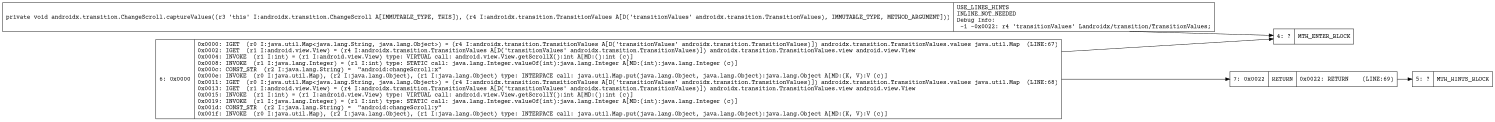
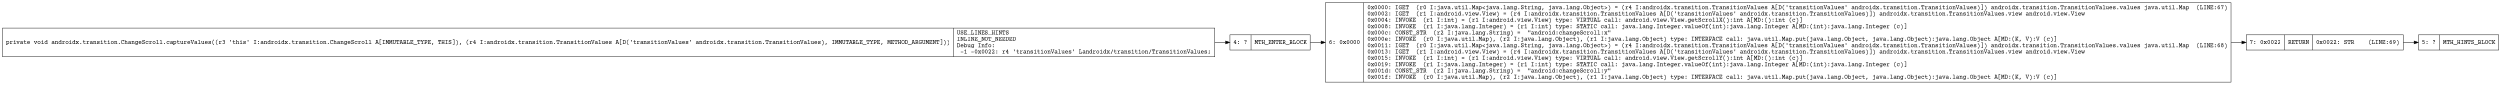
(1165, 45) -> (1316, 42)
(1347, 79) -> (2358, 42)
